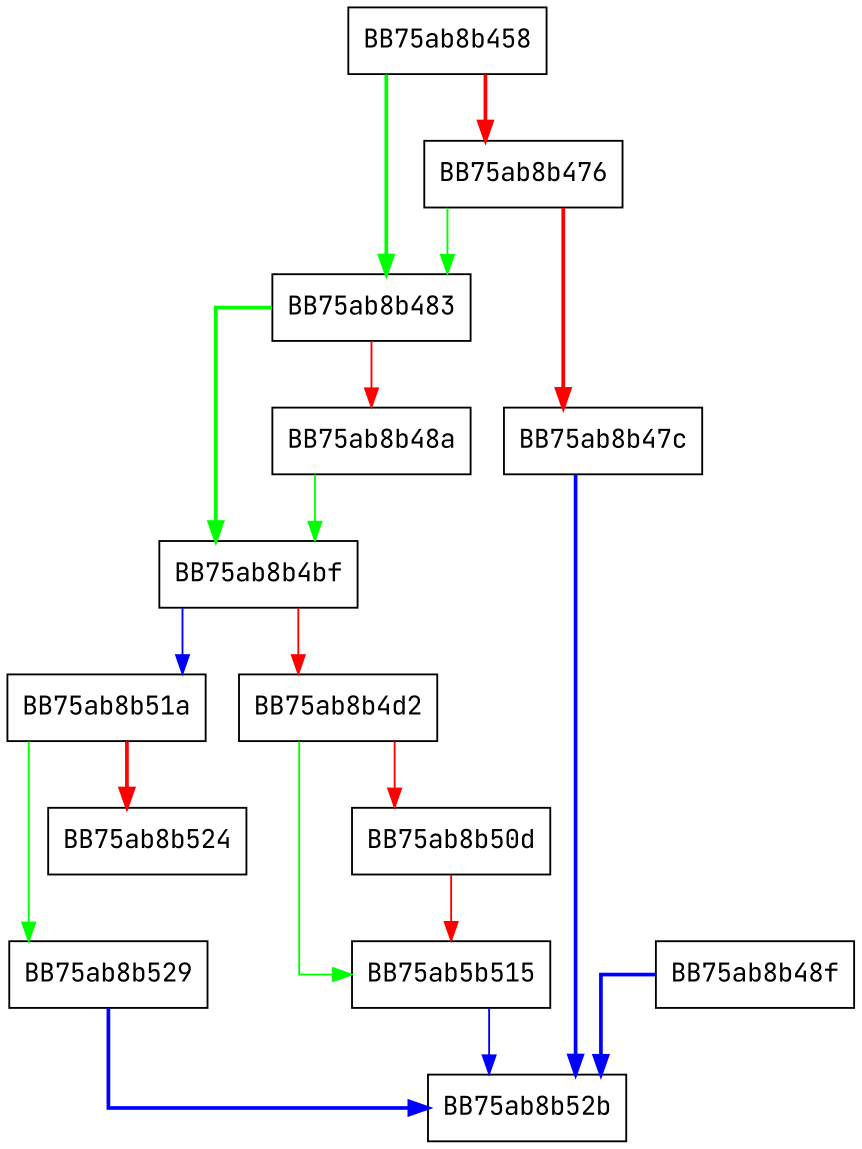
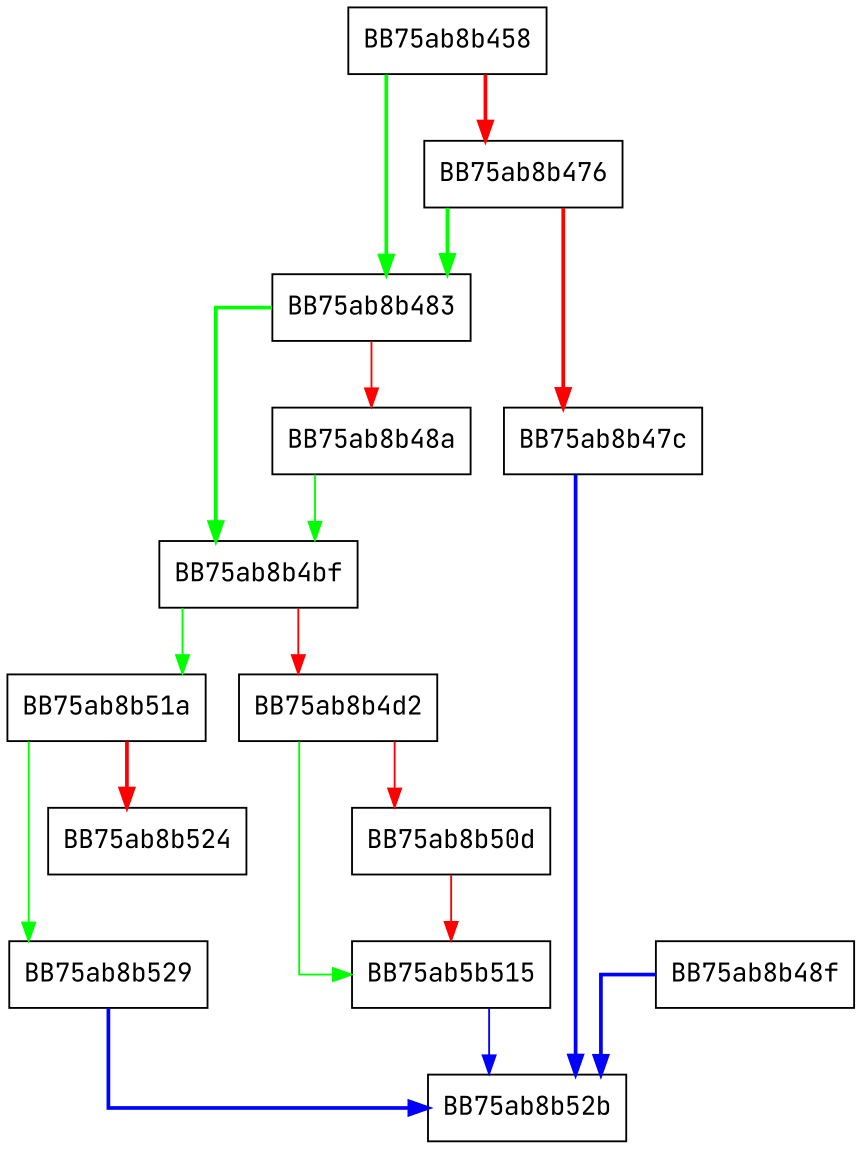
(447, 231) -> (447, 231)
(182, 632) -> (182, 632)
